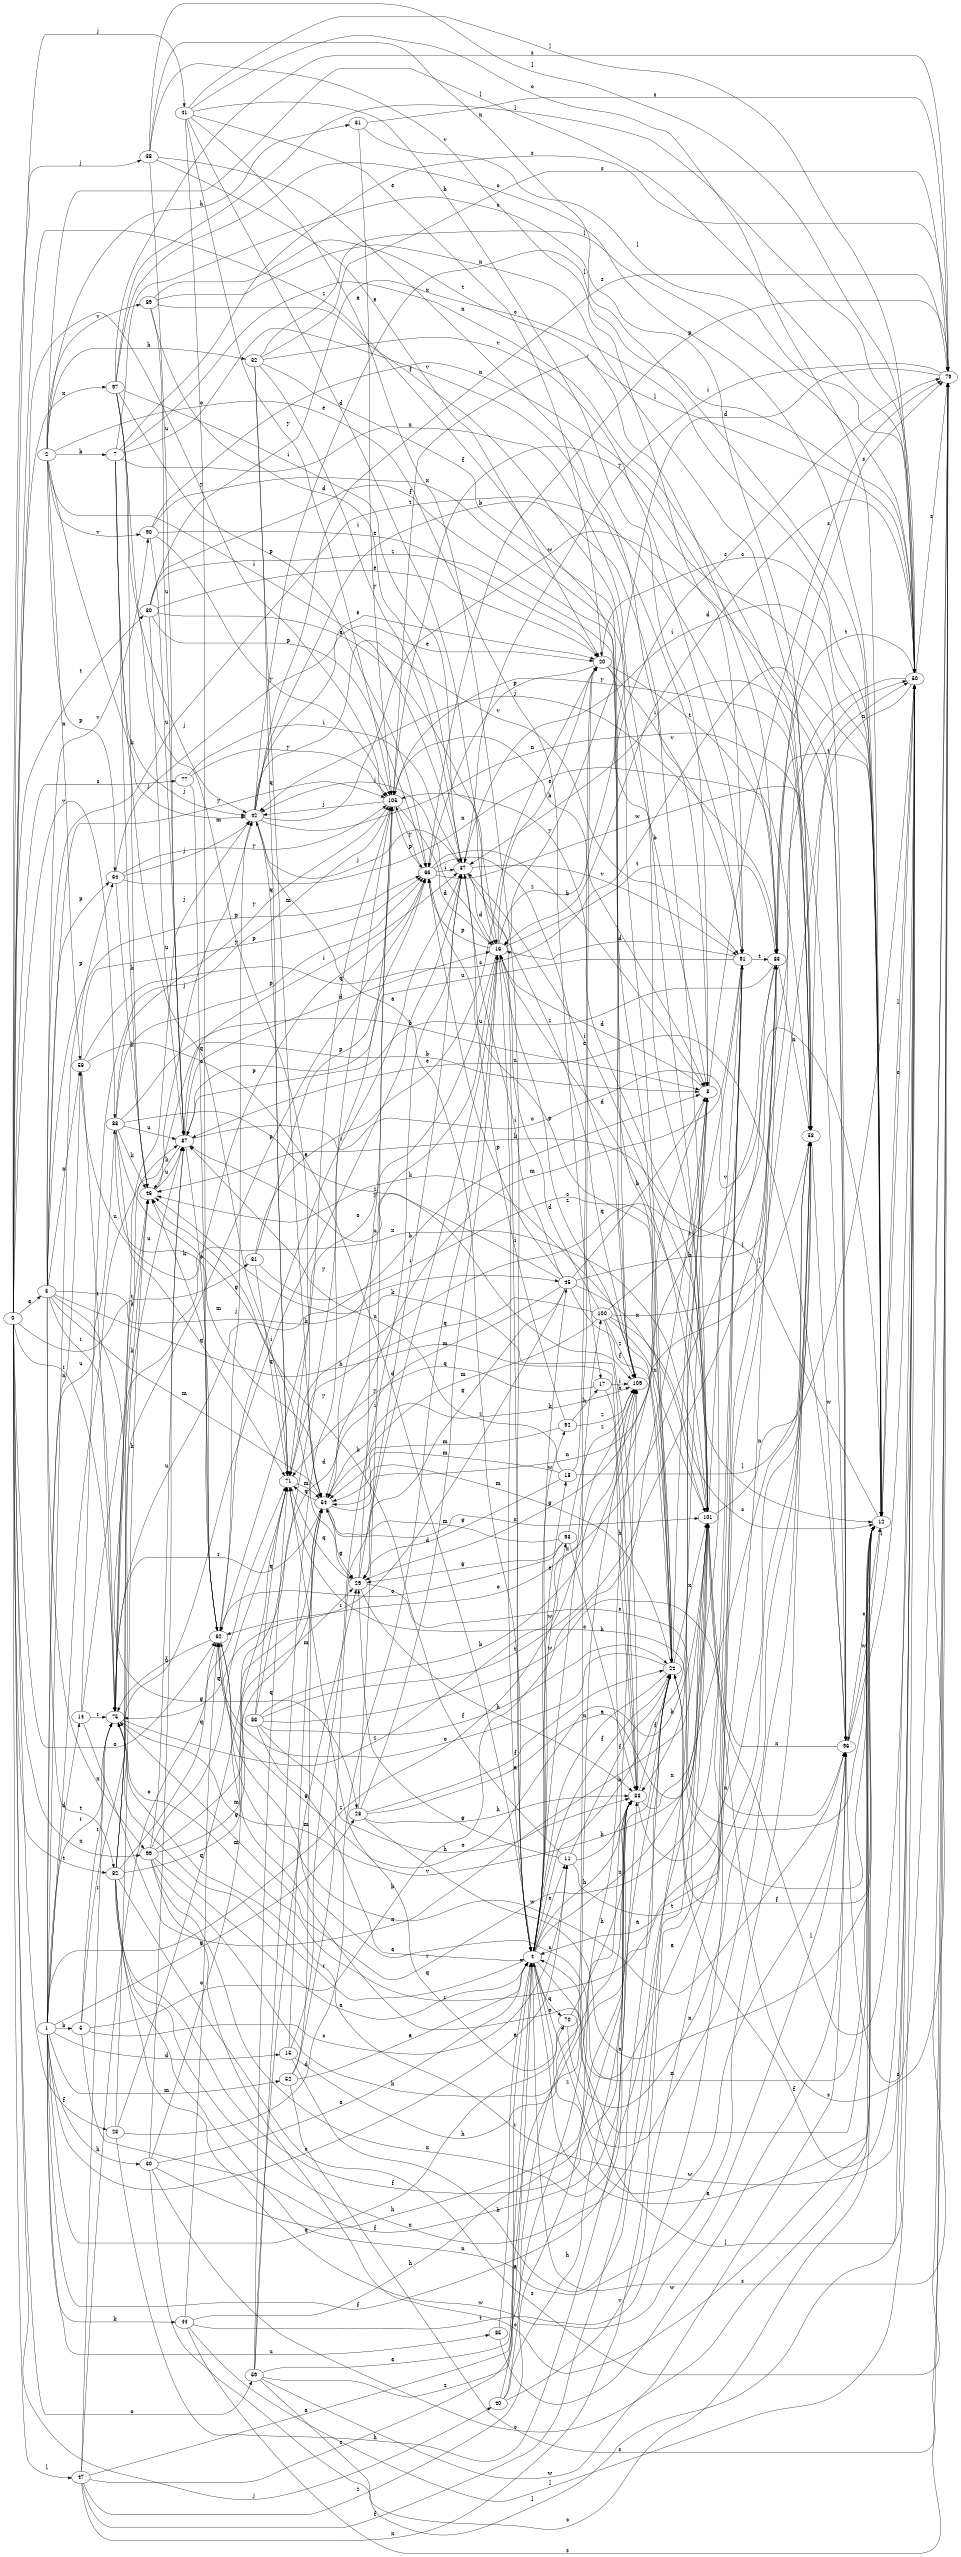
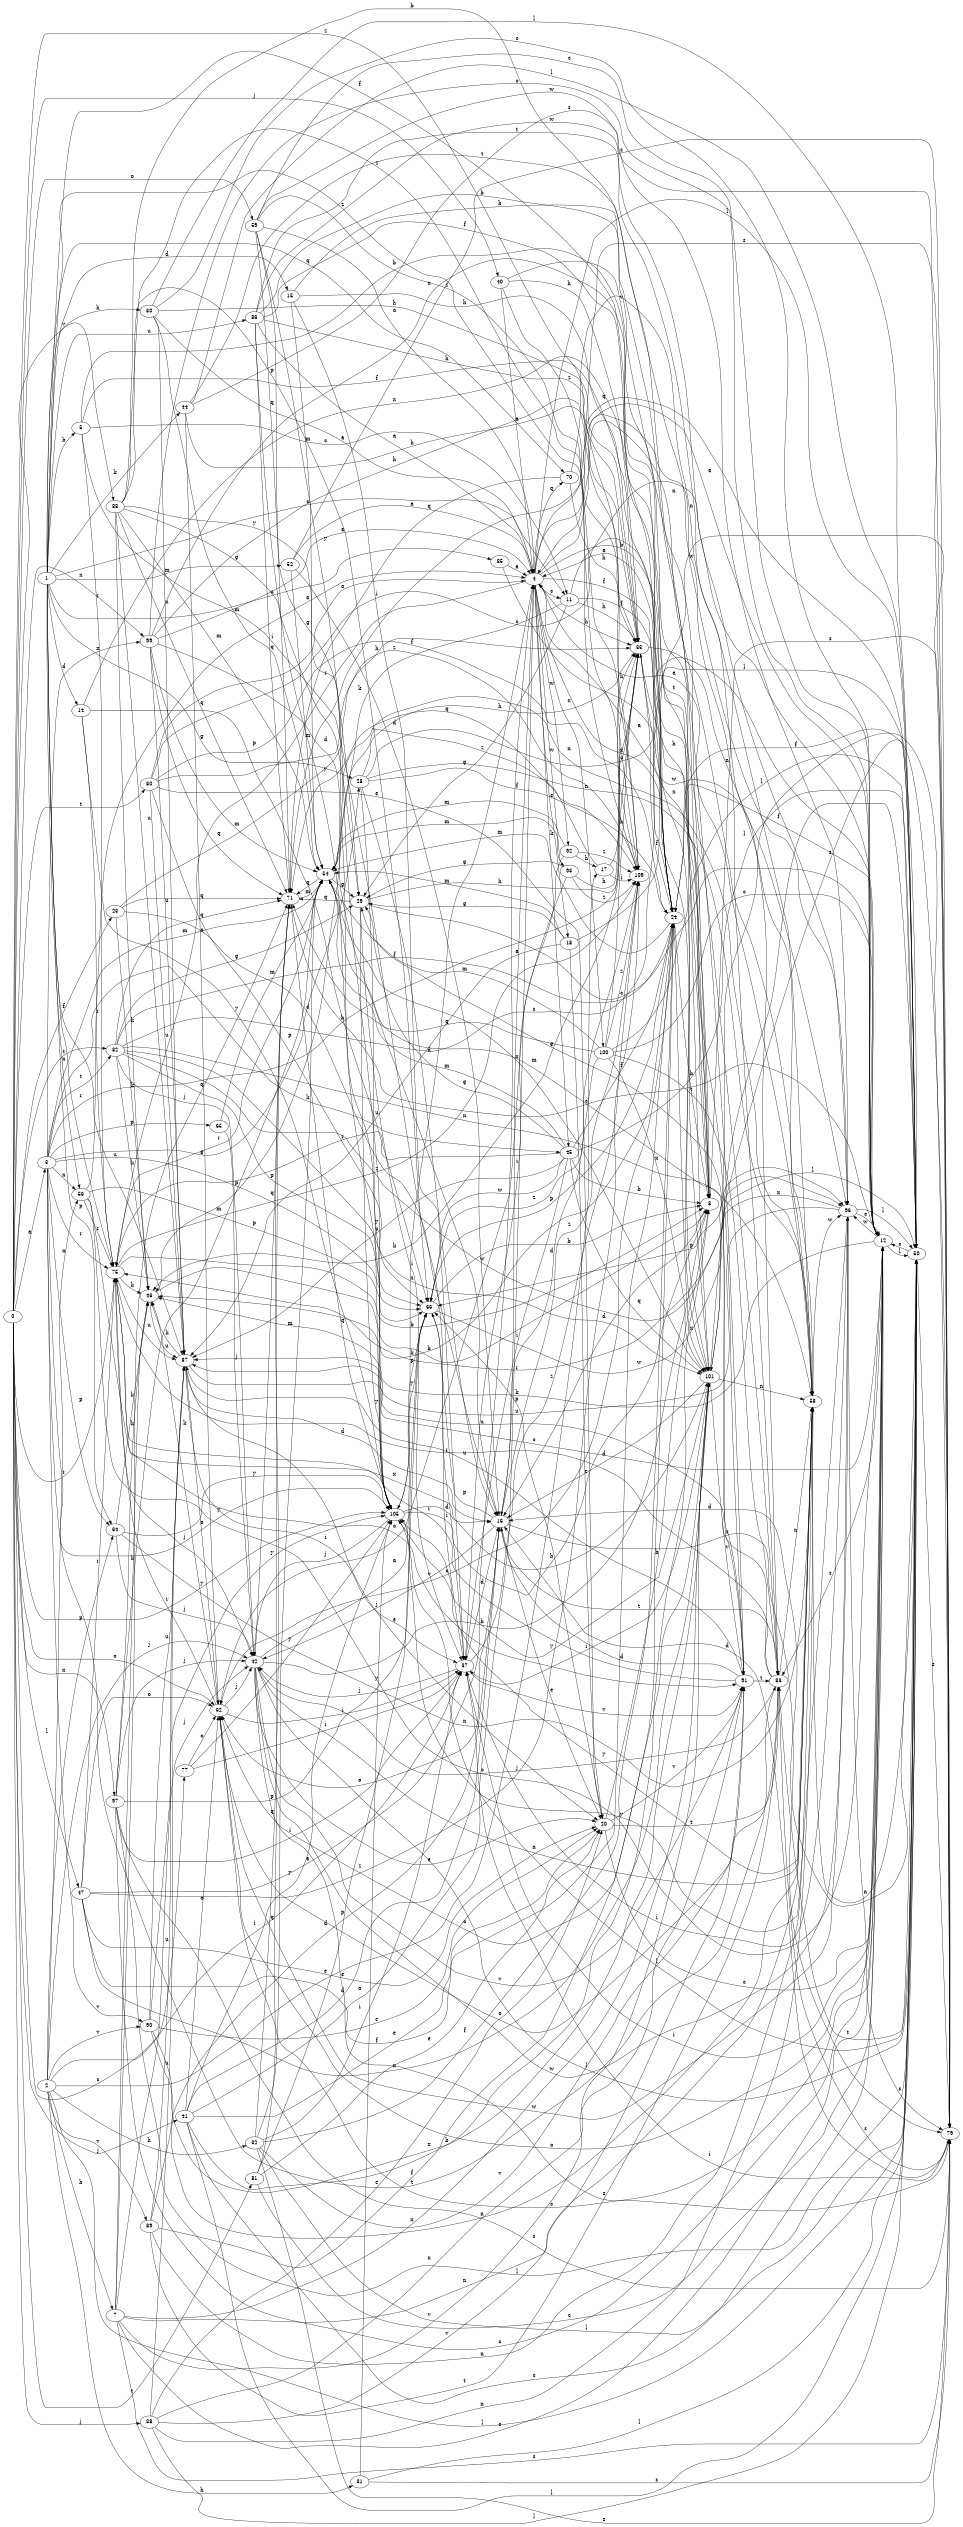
(328, 654) -> (389, 1627)
none -> (219, 1126)
(498, 1147) -> (500, 1191)
(638, 1316) -> (639, 1301)
(64, 1391) -> (64, 370)
